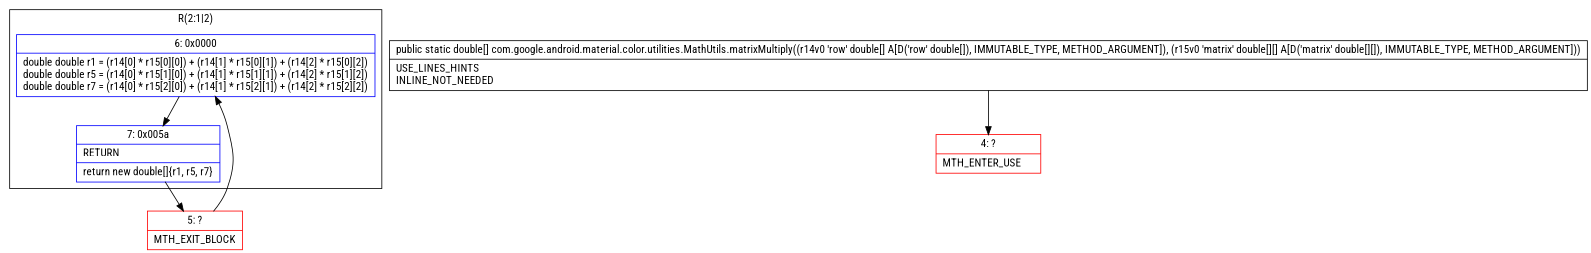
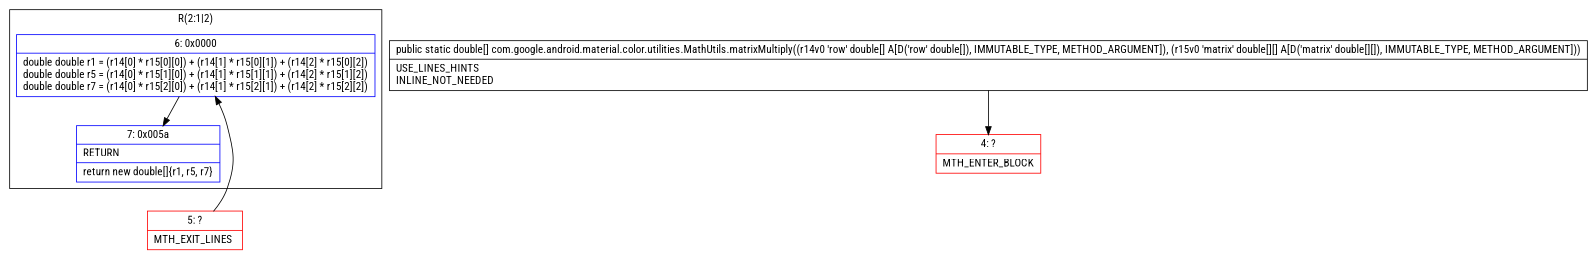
(982, 163) -> (988, 163)
(172, 194) -> none
(195, 240) -> (193, 240)
